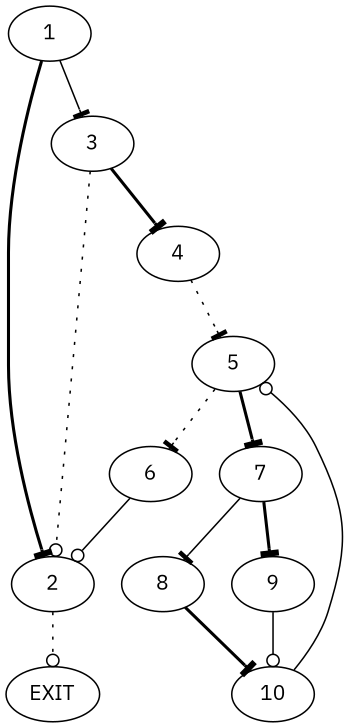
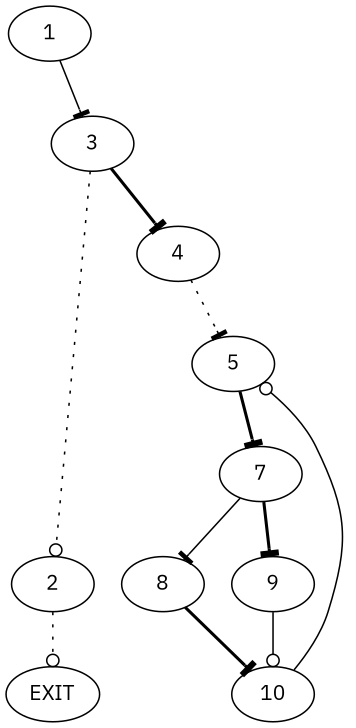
(8, 305) -> none
(151, 474) -> none
